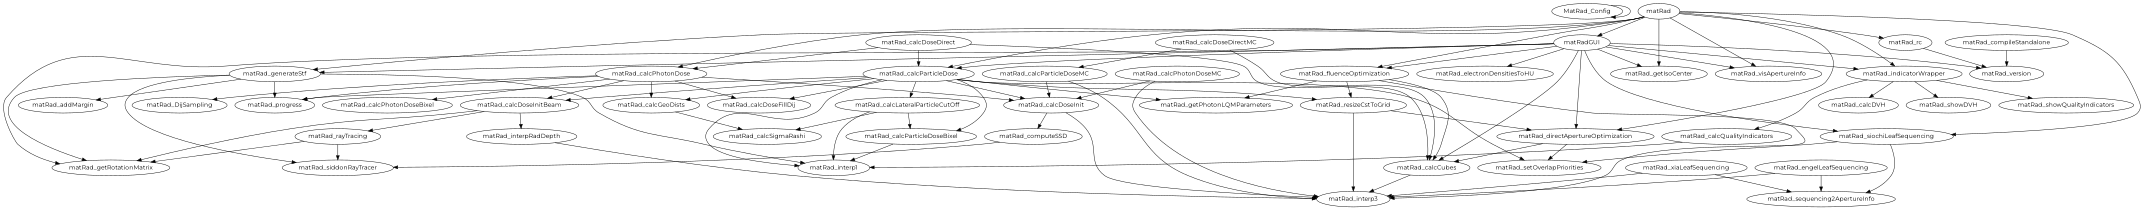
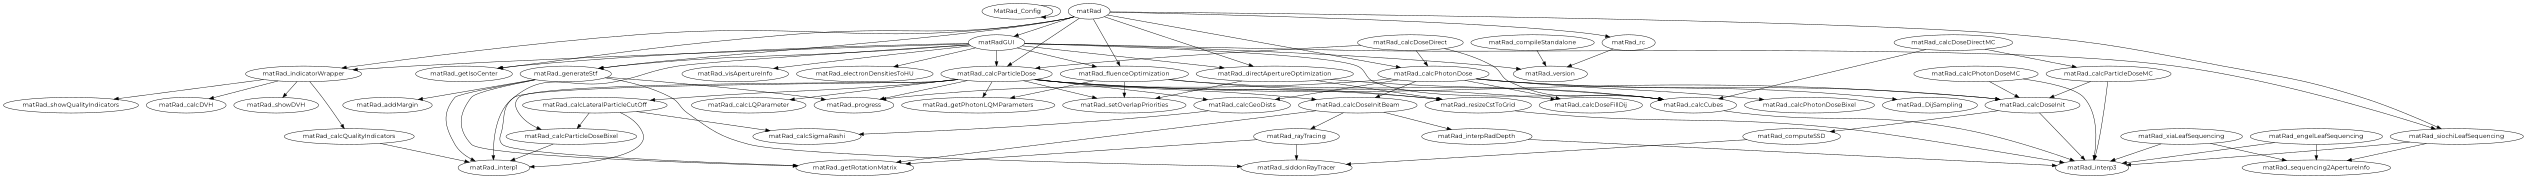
(1711, 41) -> none
none -> (749, 105)
(1462, 121) -> (1347, 85)
